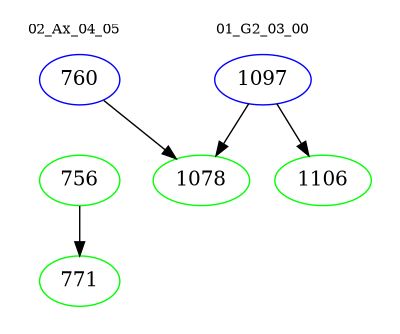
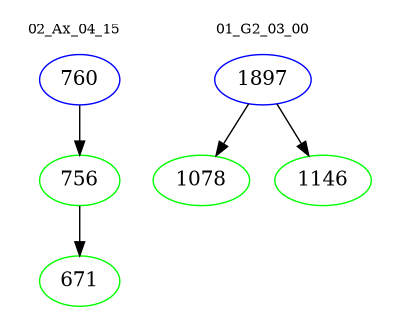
(74, 30) -> (74, 30)
(263, 80) -> (263, 80)
(122, 115) -> (80, 123)
(323, 180) -> (323, 180)
(80, 281) -> (80, 281)
